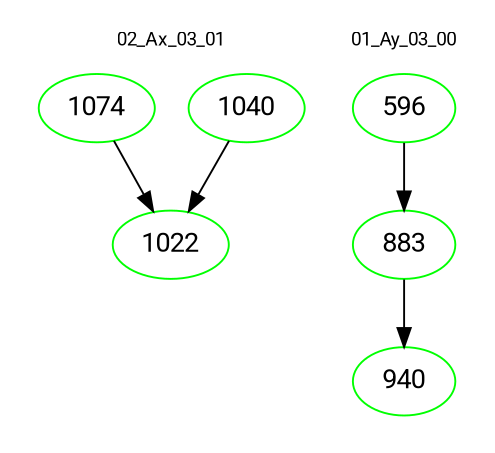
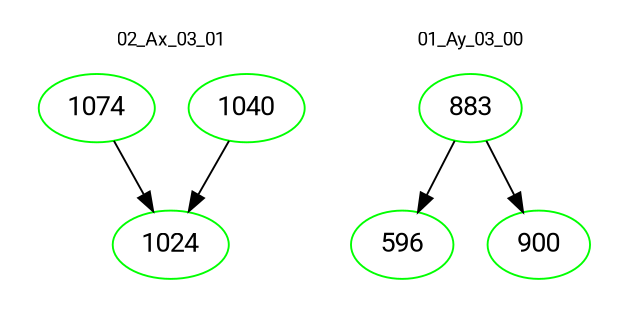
(404, 167) -> (441, 168)
(171, 245) -> (171, 245)
(404, 381) -> (539, 245)
